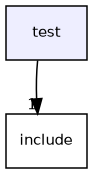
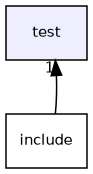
(36, 80) -> (57, 95)
